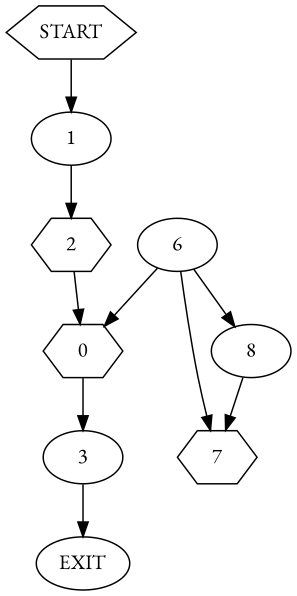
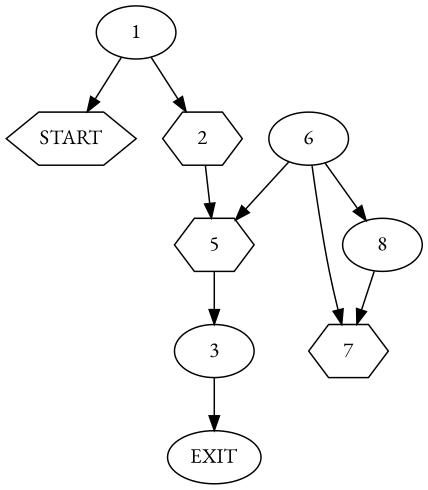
(71, 78) -> (108, 78)
(83, 351) -> (214, 245)
